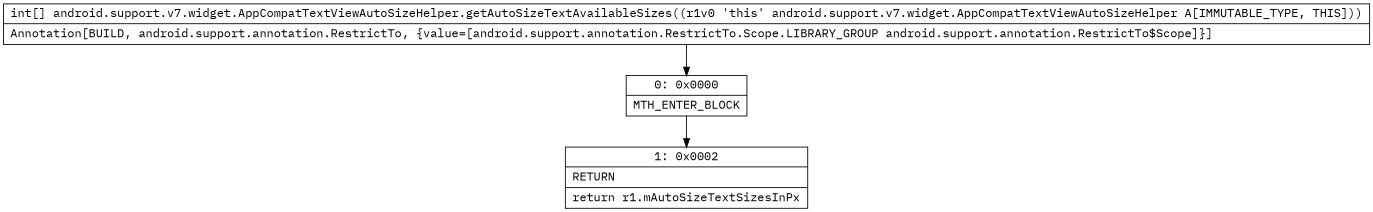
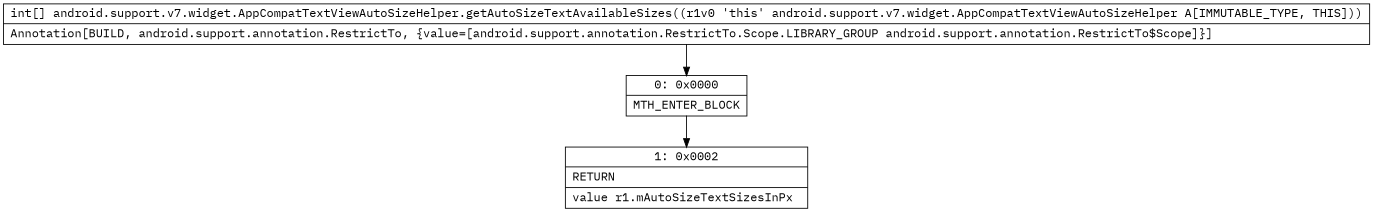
(687, 198) -> (683, 198)
